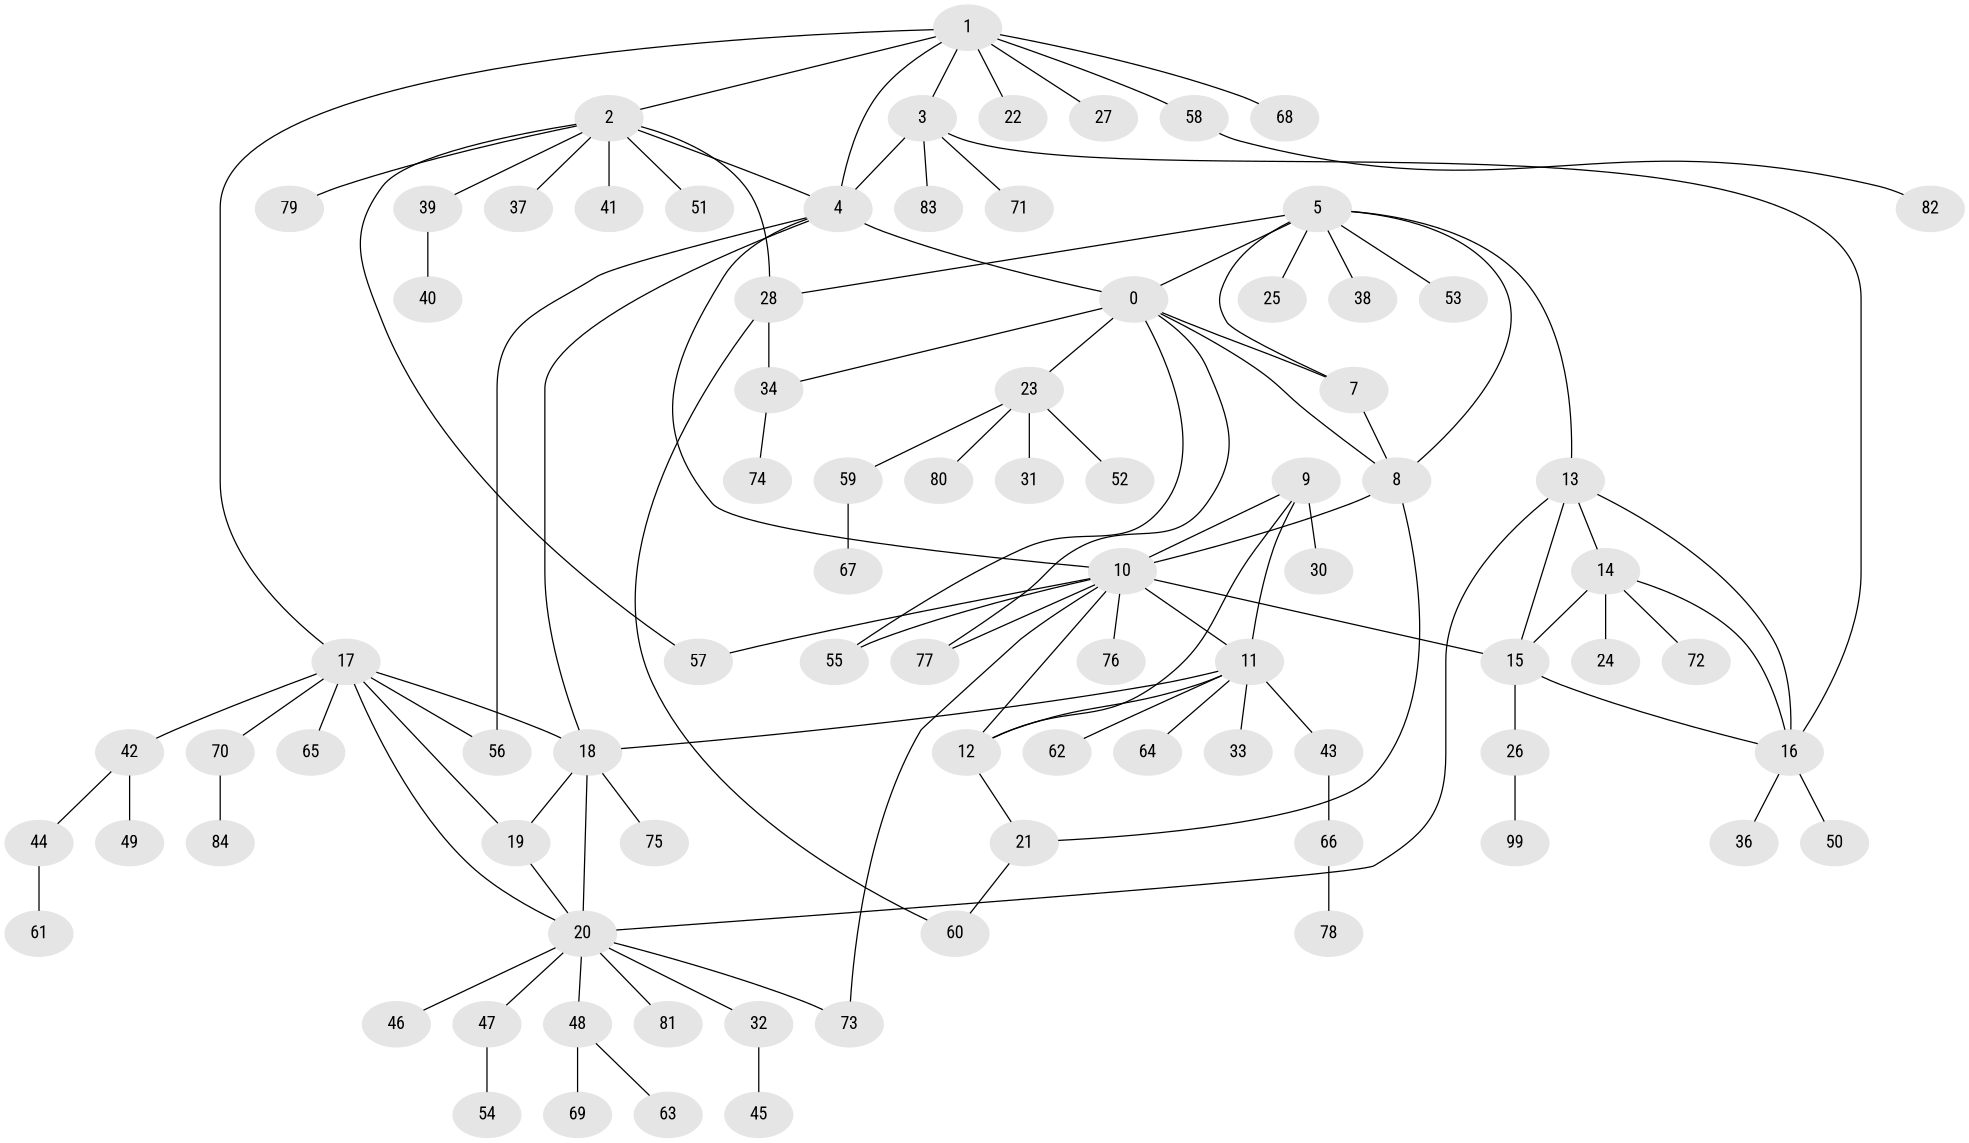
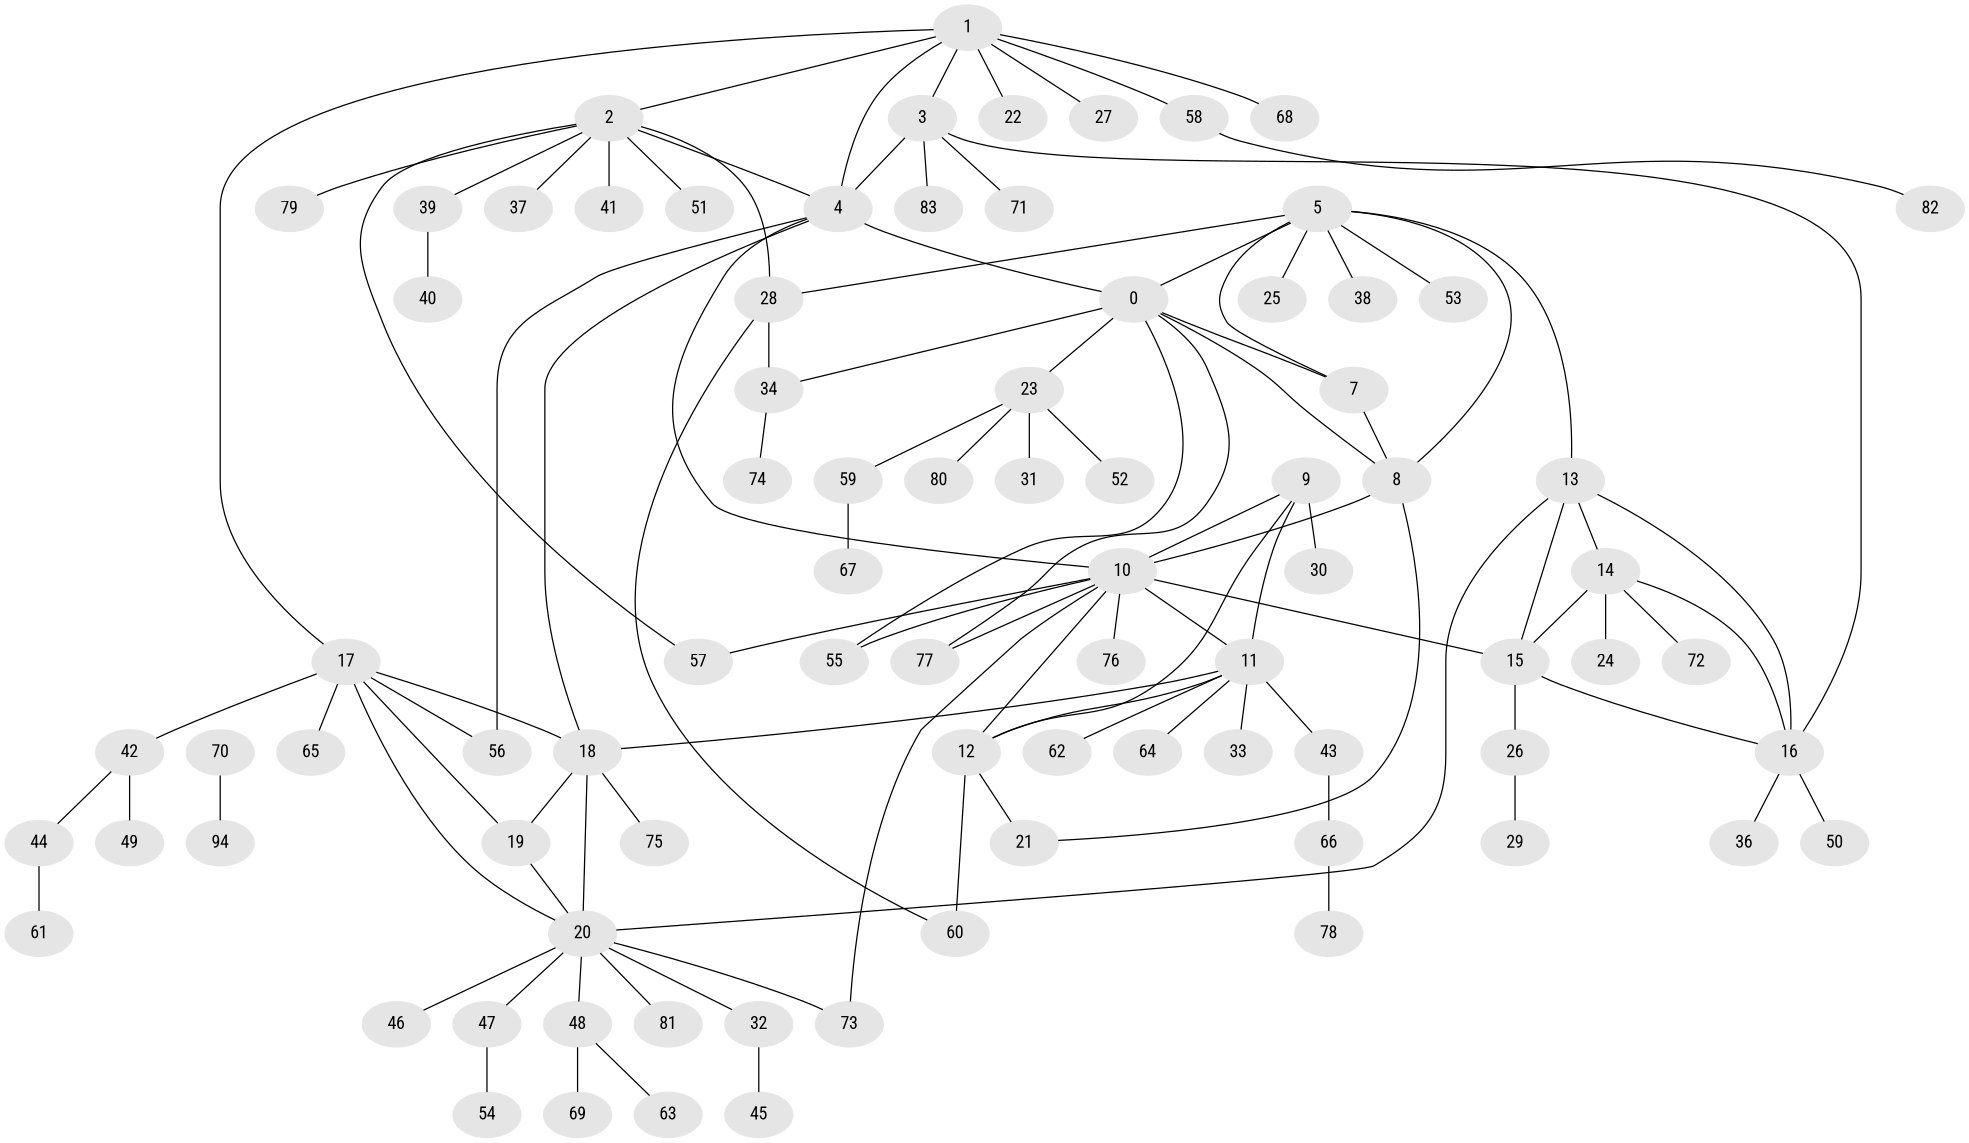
(283, 707) -> none
(220, 843) -> (220, 843)
(1515, 843) -> (1515, 843)
(990, 888) -> (961, 843)
